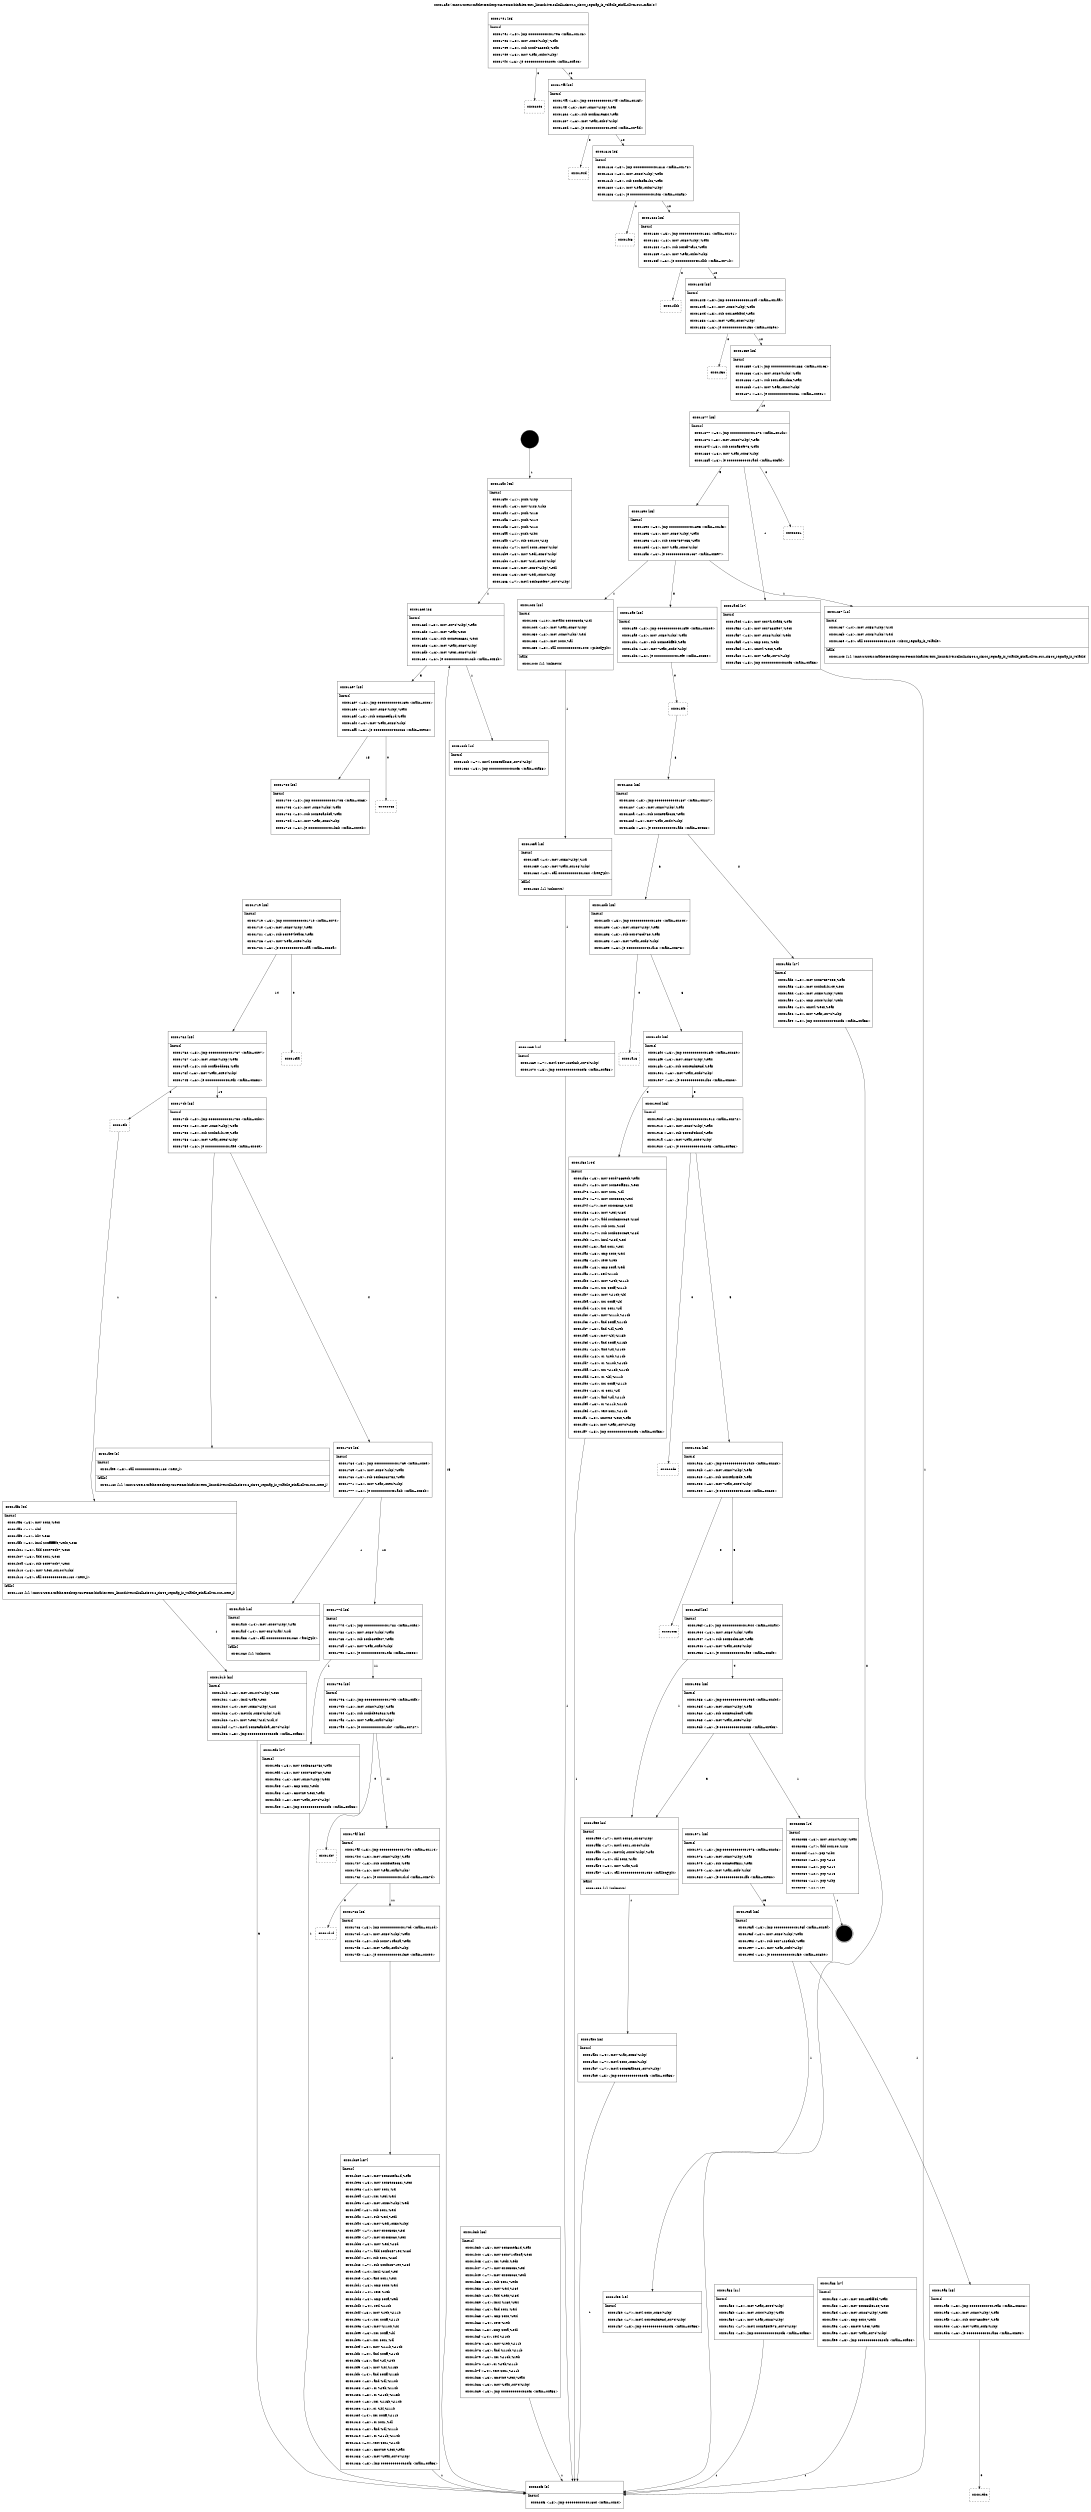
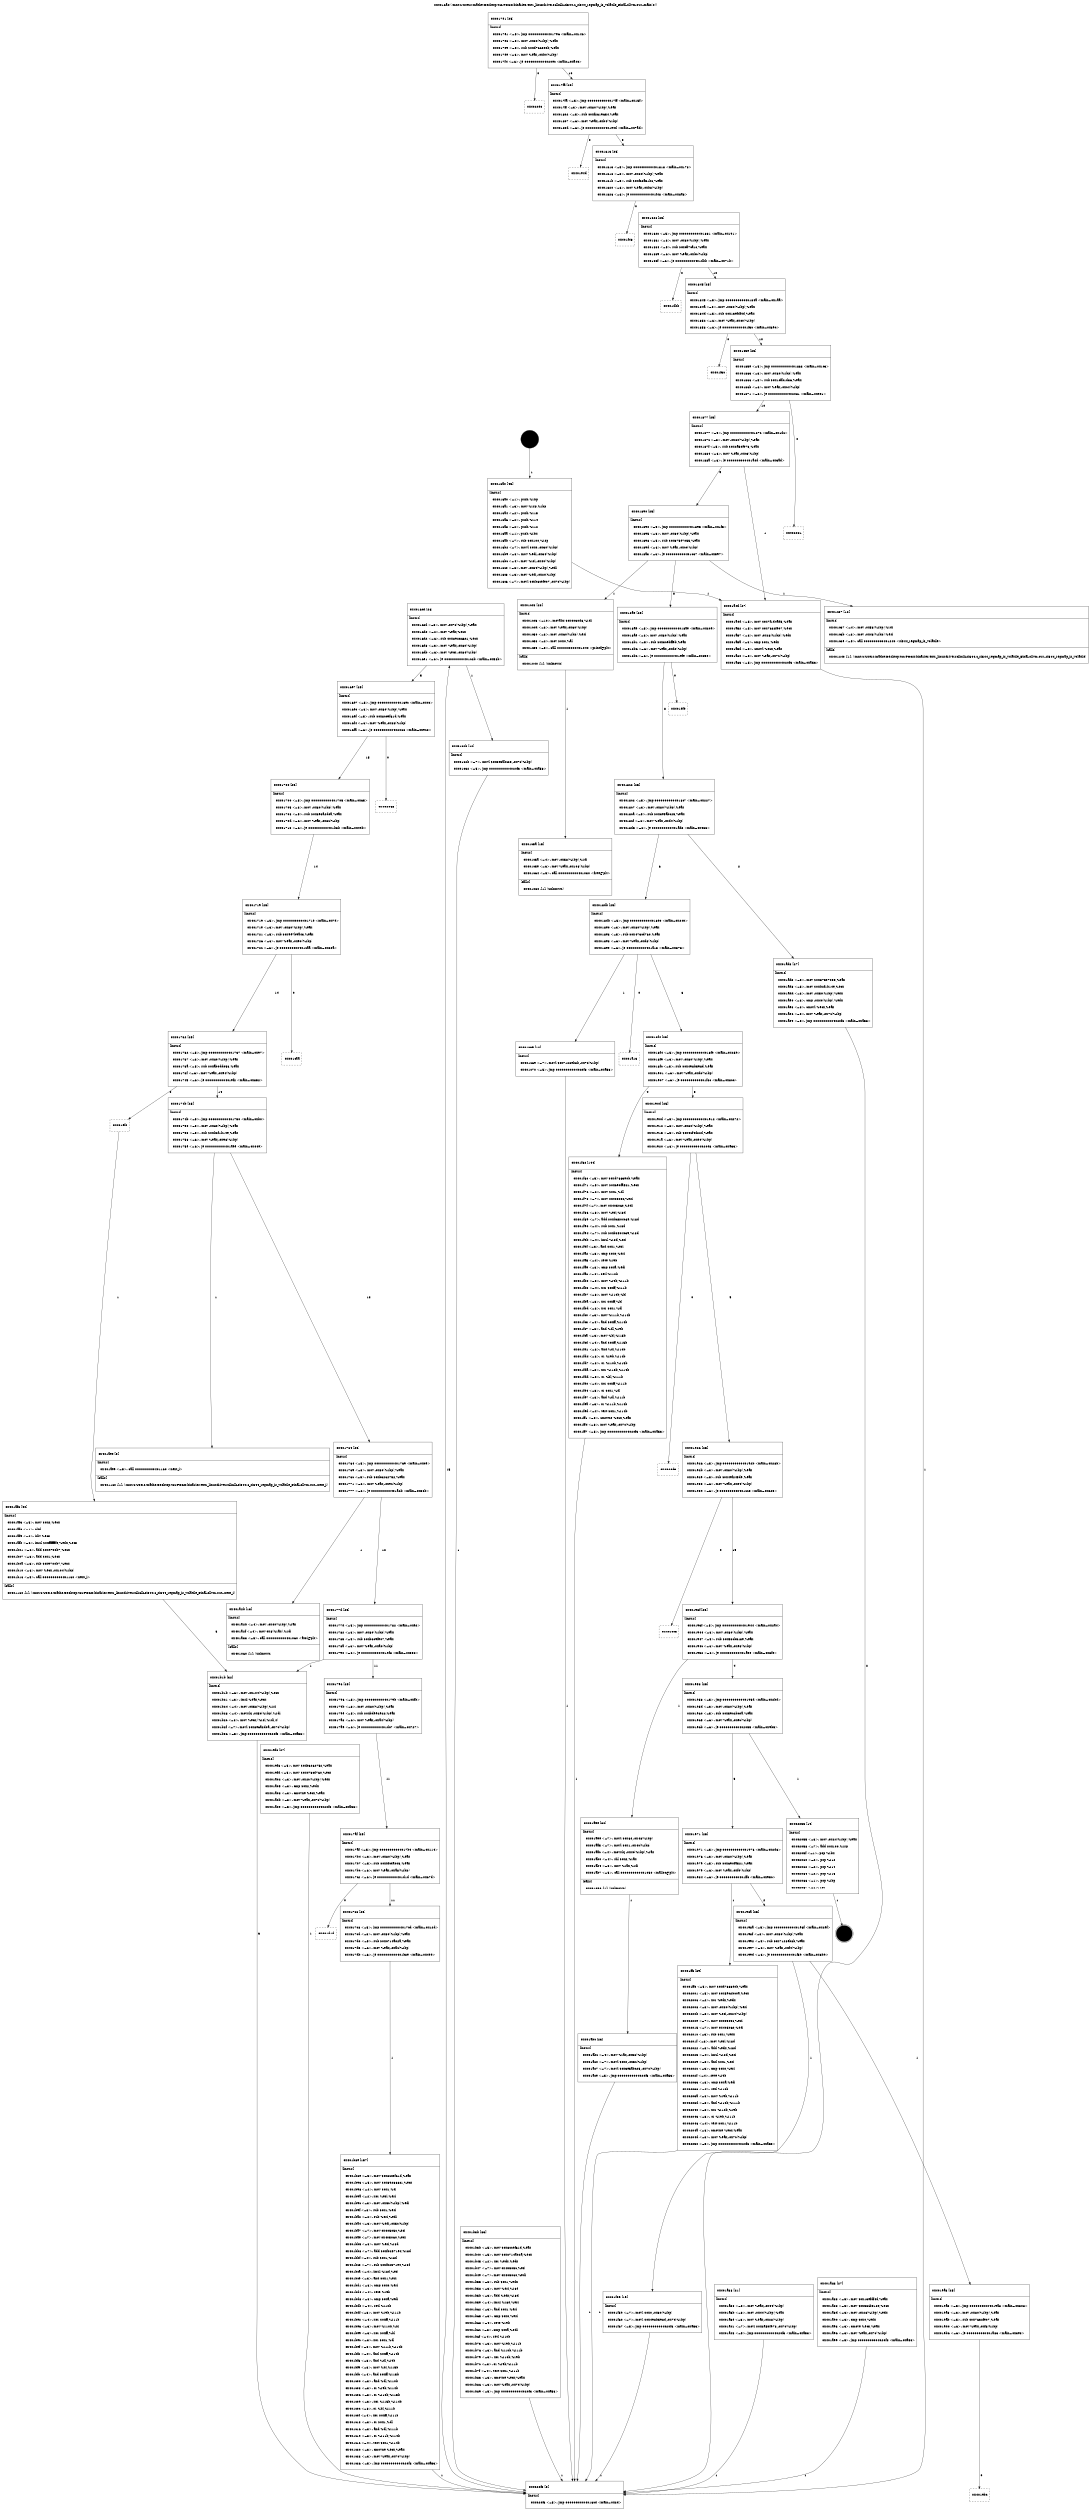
(622, 140) -> (622, 140)
(665, 206) -> none
(776, 495) -> (795, 462)
(485, 595) -> (643, 591)
(673, 746) -> (662, 720)
none -> (306, 866)
(565, 967) -> (600, 997)
(368, 1298) -> (368, 1298)
(734, 1550) -> (734, 1550)
(216, 1632) -> (216, 1632)
none -> (455, 1654)
(315, 1699) -> (311, 1663)
(686, 1775) -> (733, 1780)
(326, 1856) -> none
(764, 1900) -> (764, 1900)
none -> (728, 2058)
none -> (632, 2409)
